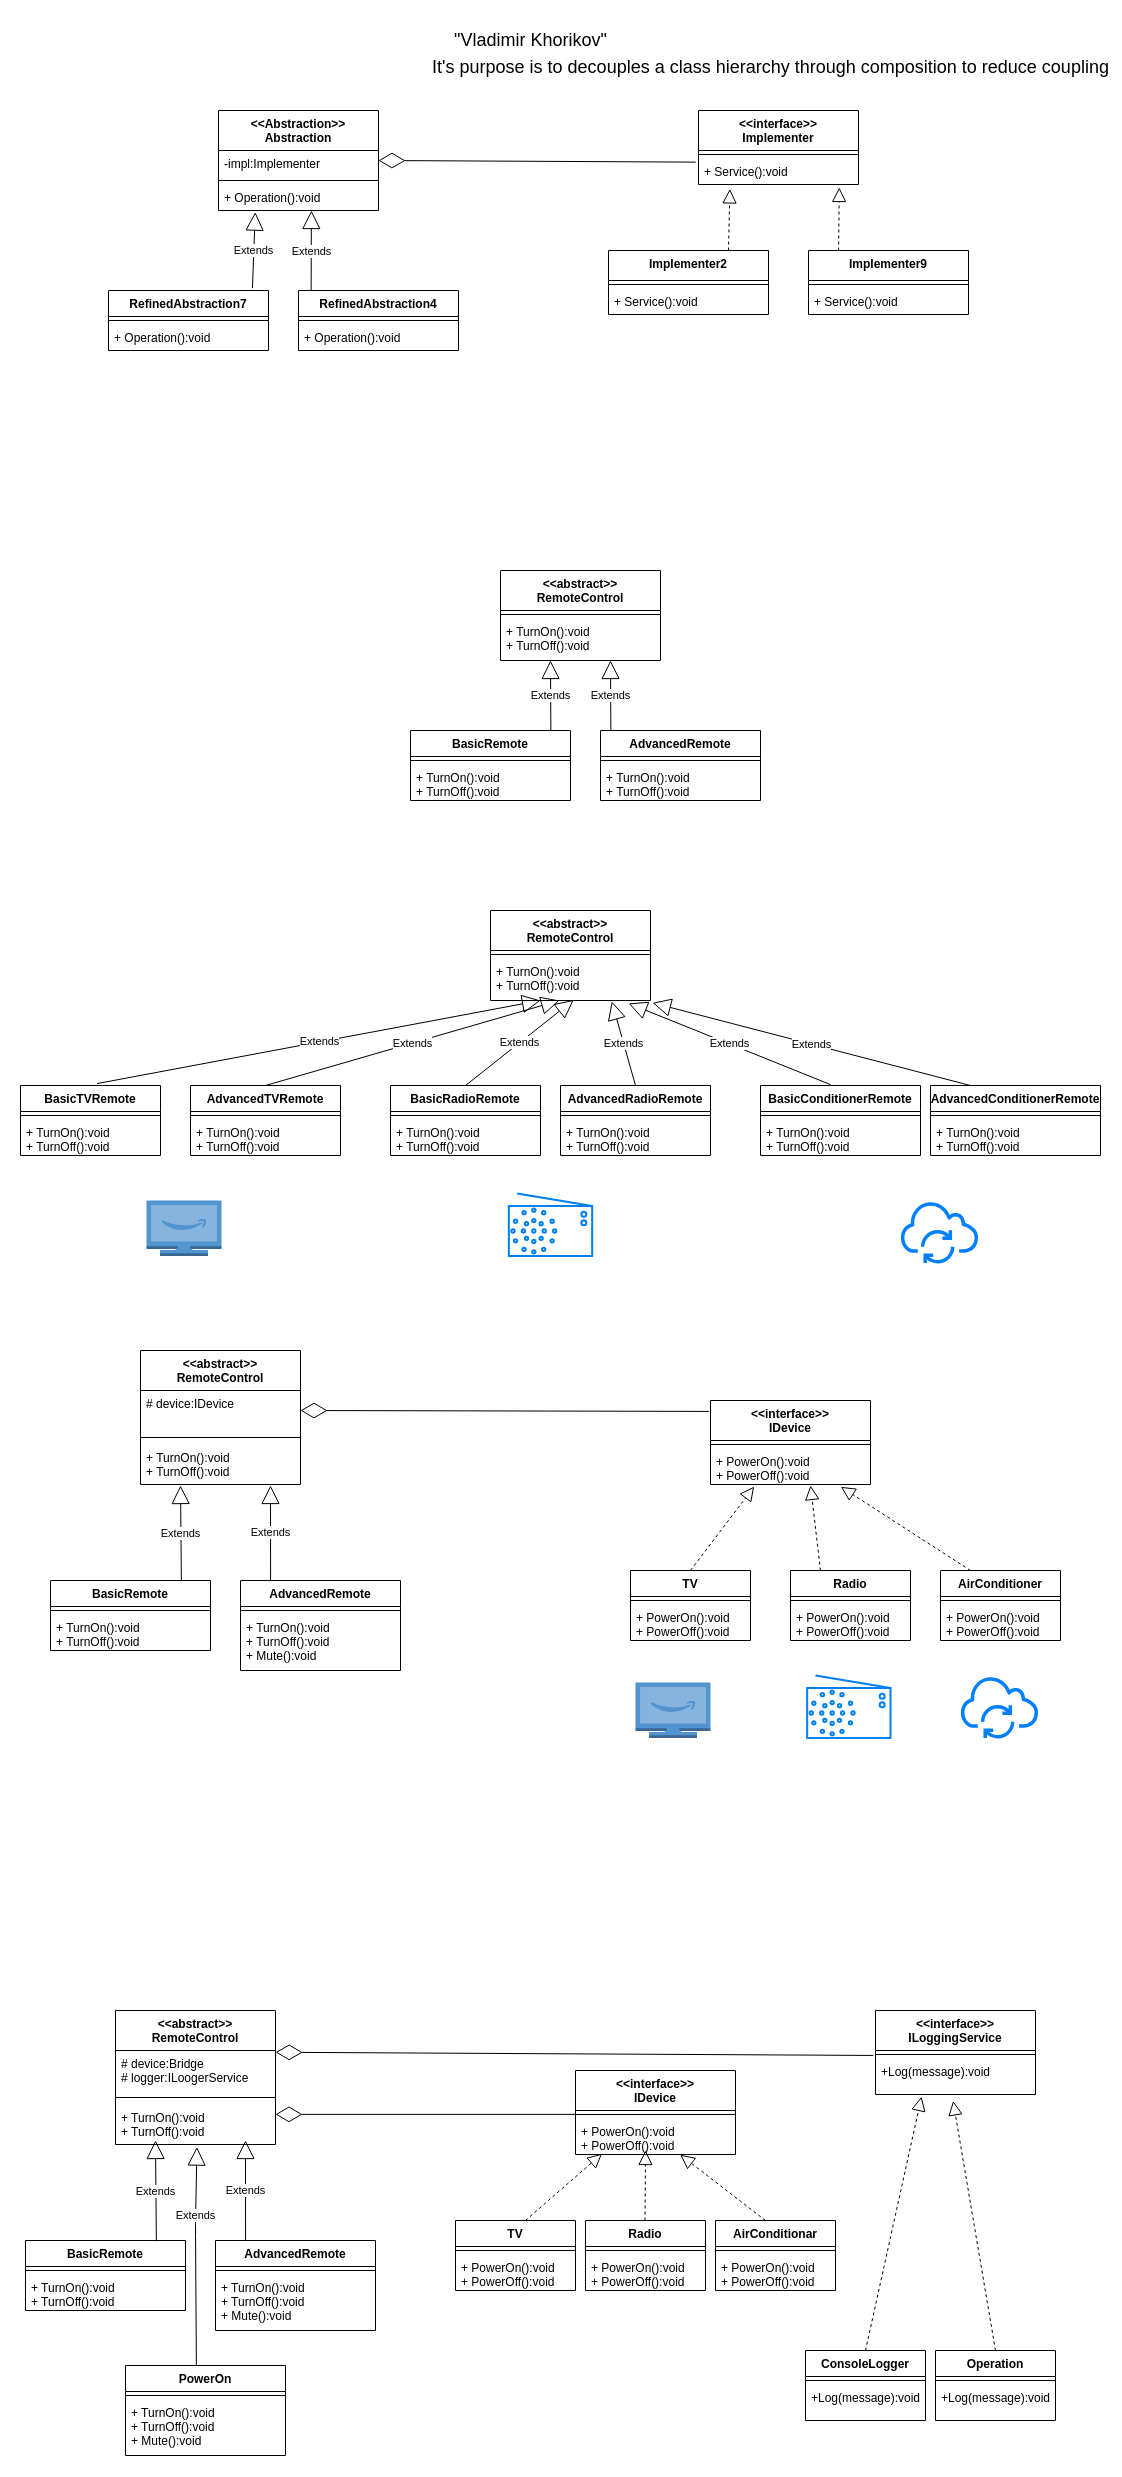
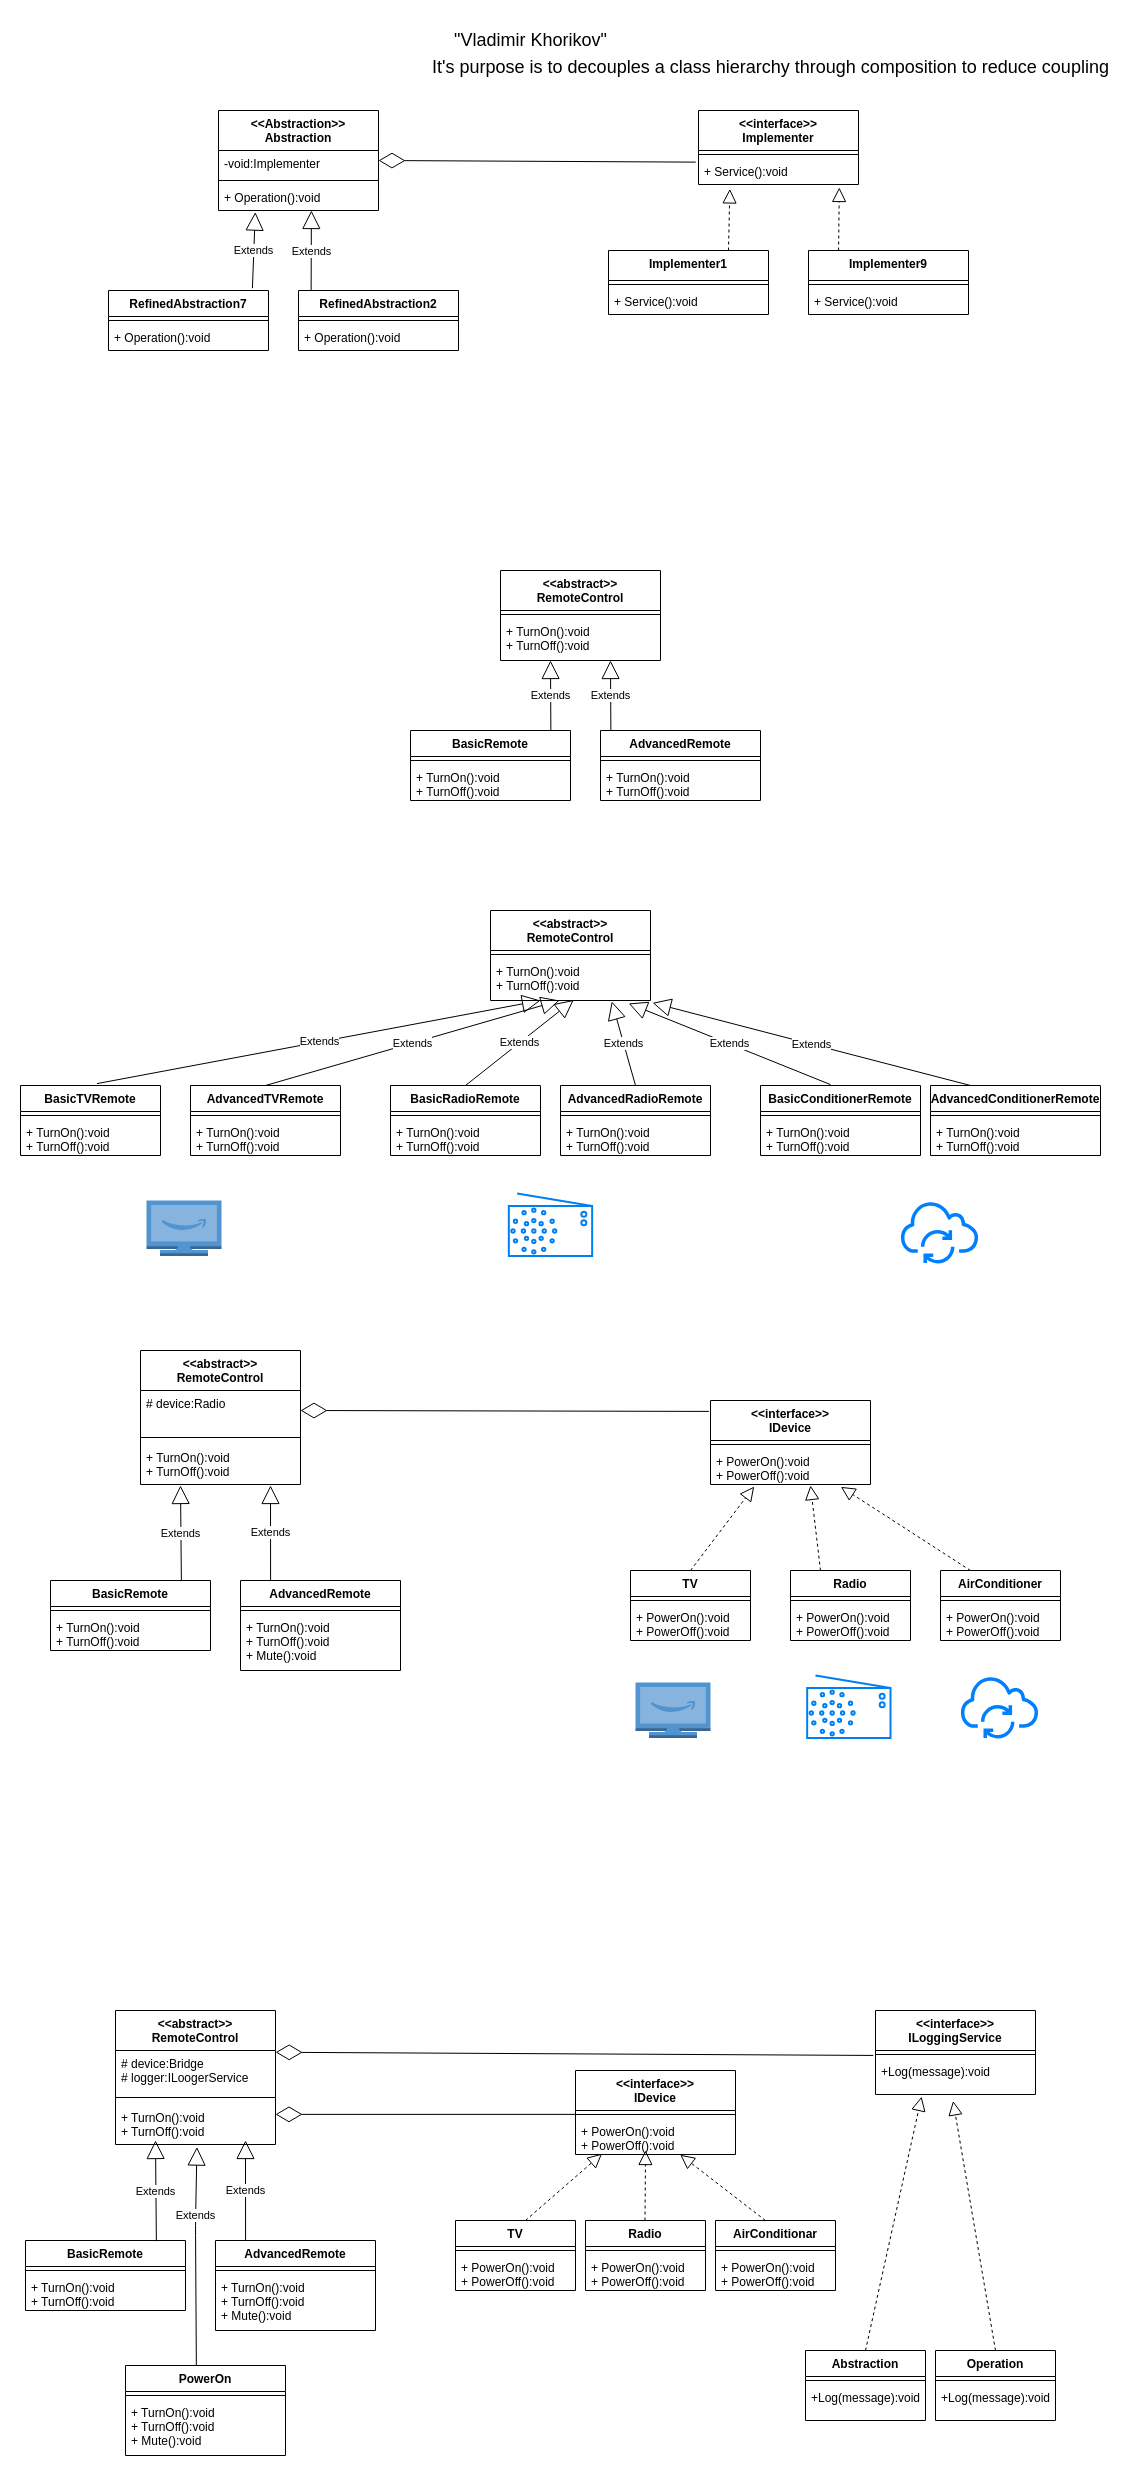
(275, 164) -> (276, 164)
(688, 264) -> (688, 264)
(378, 304) -> (378, 304)
(194, 1404) -> (187, 1404)
(865, 2364) -> (865, 2364)
